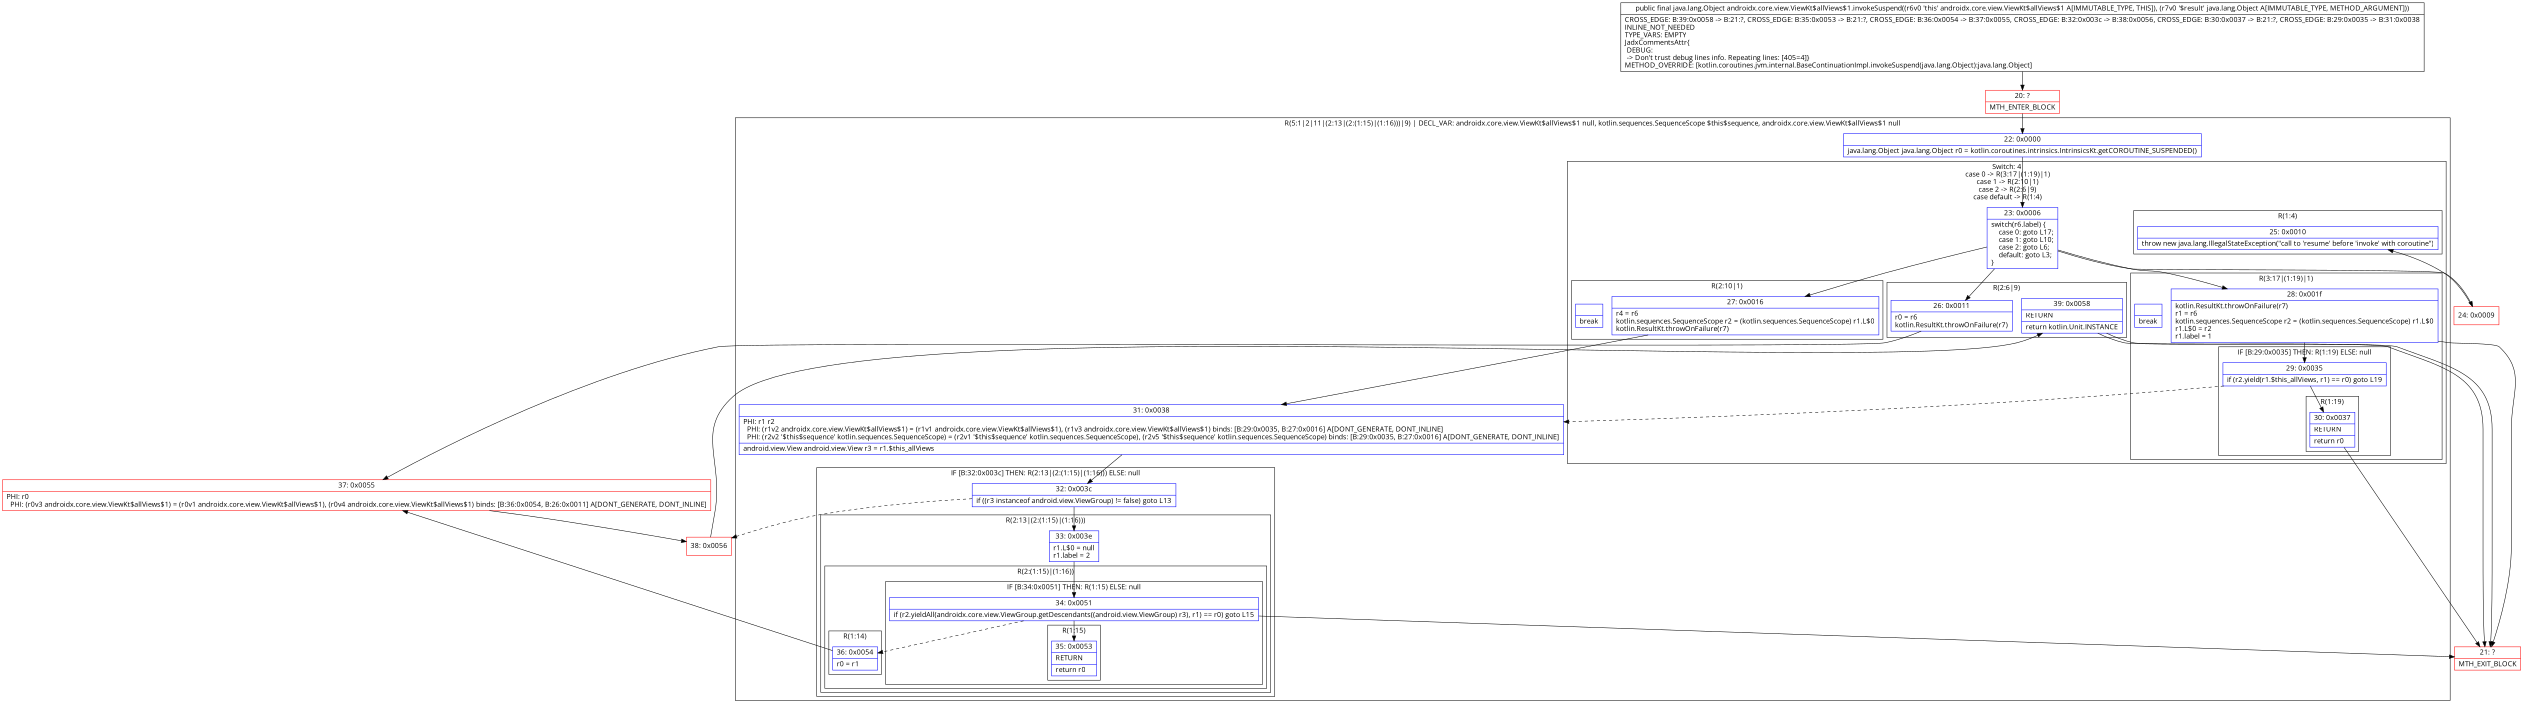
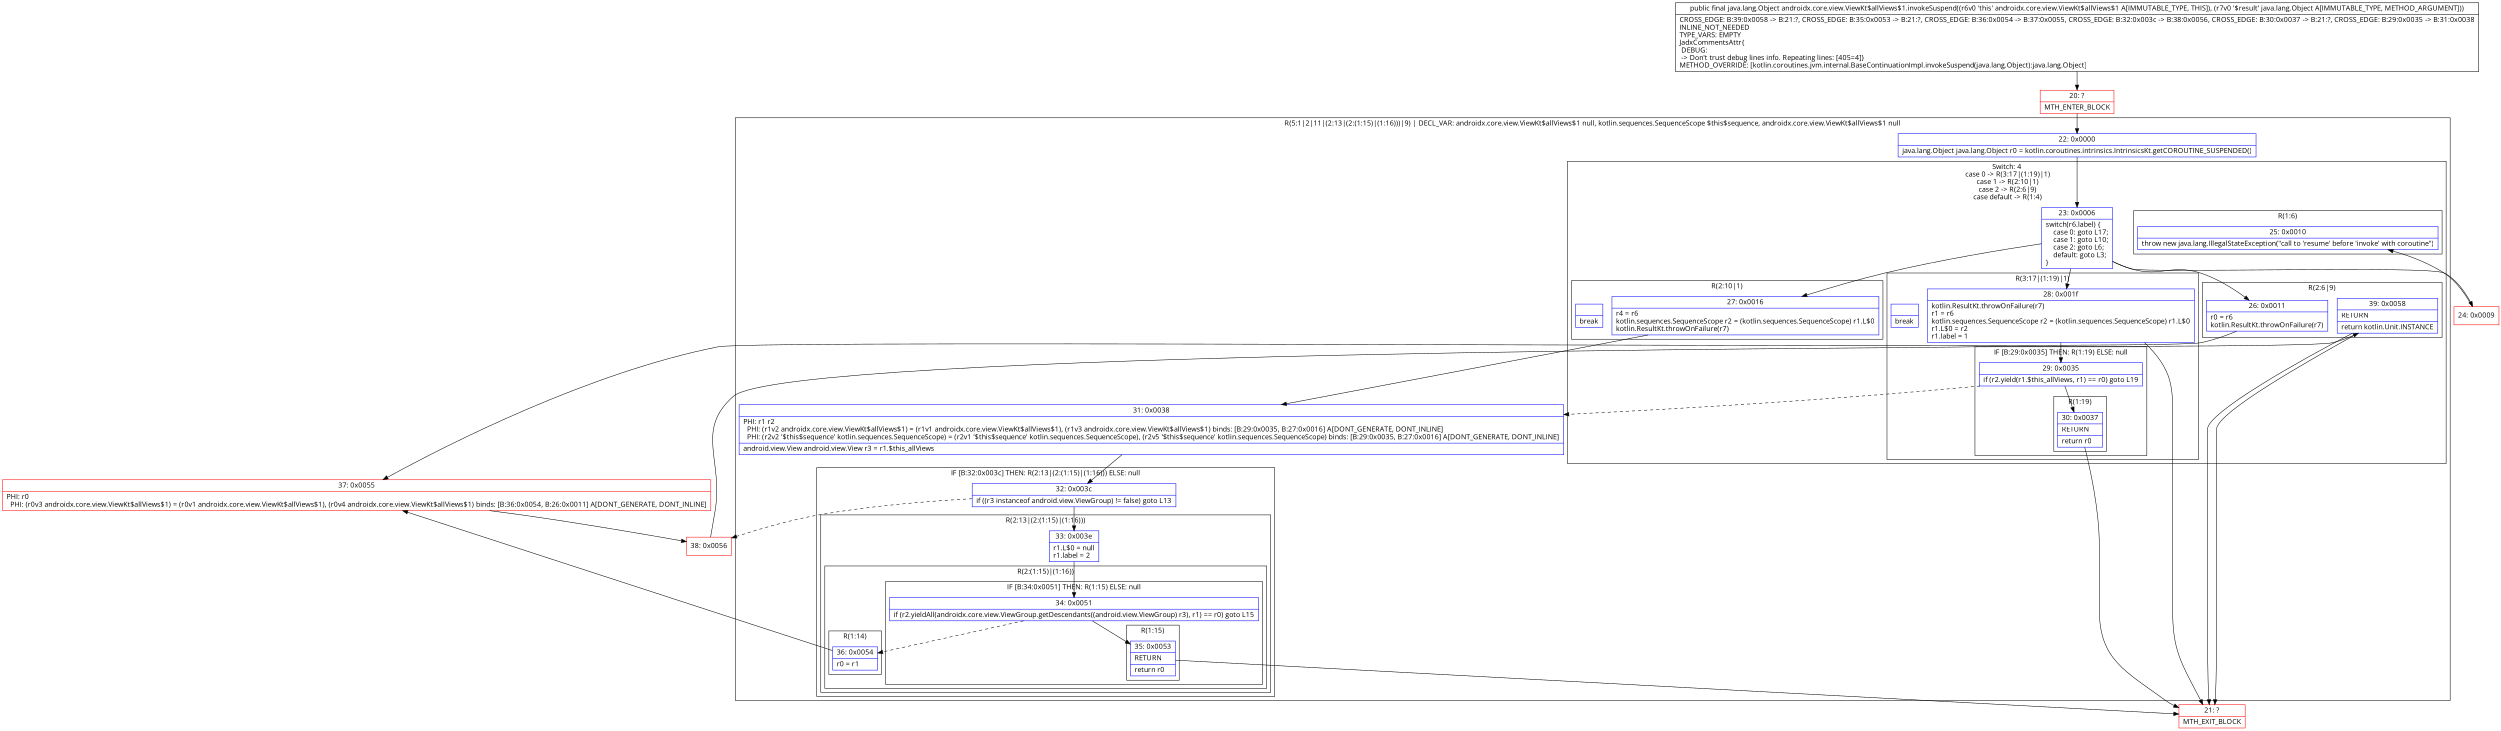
(2288, 216) -> (2288, 216)
(1854, 636) -> (1675, 687)
